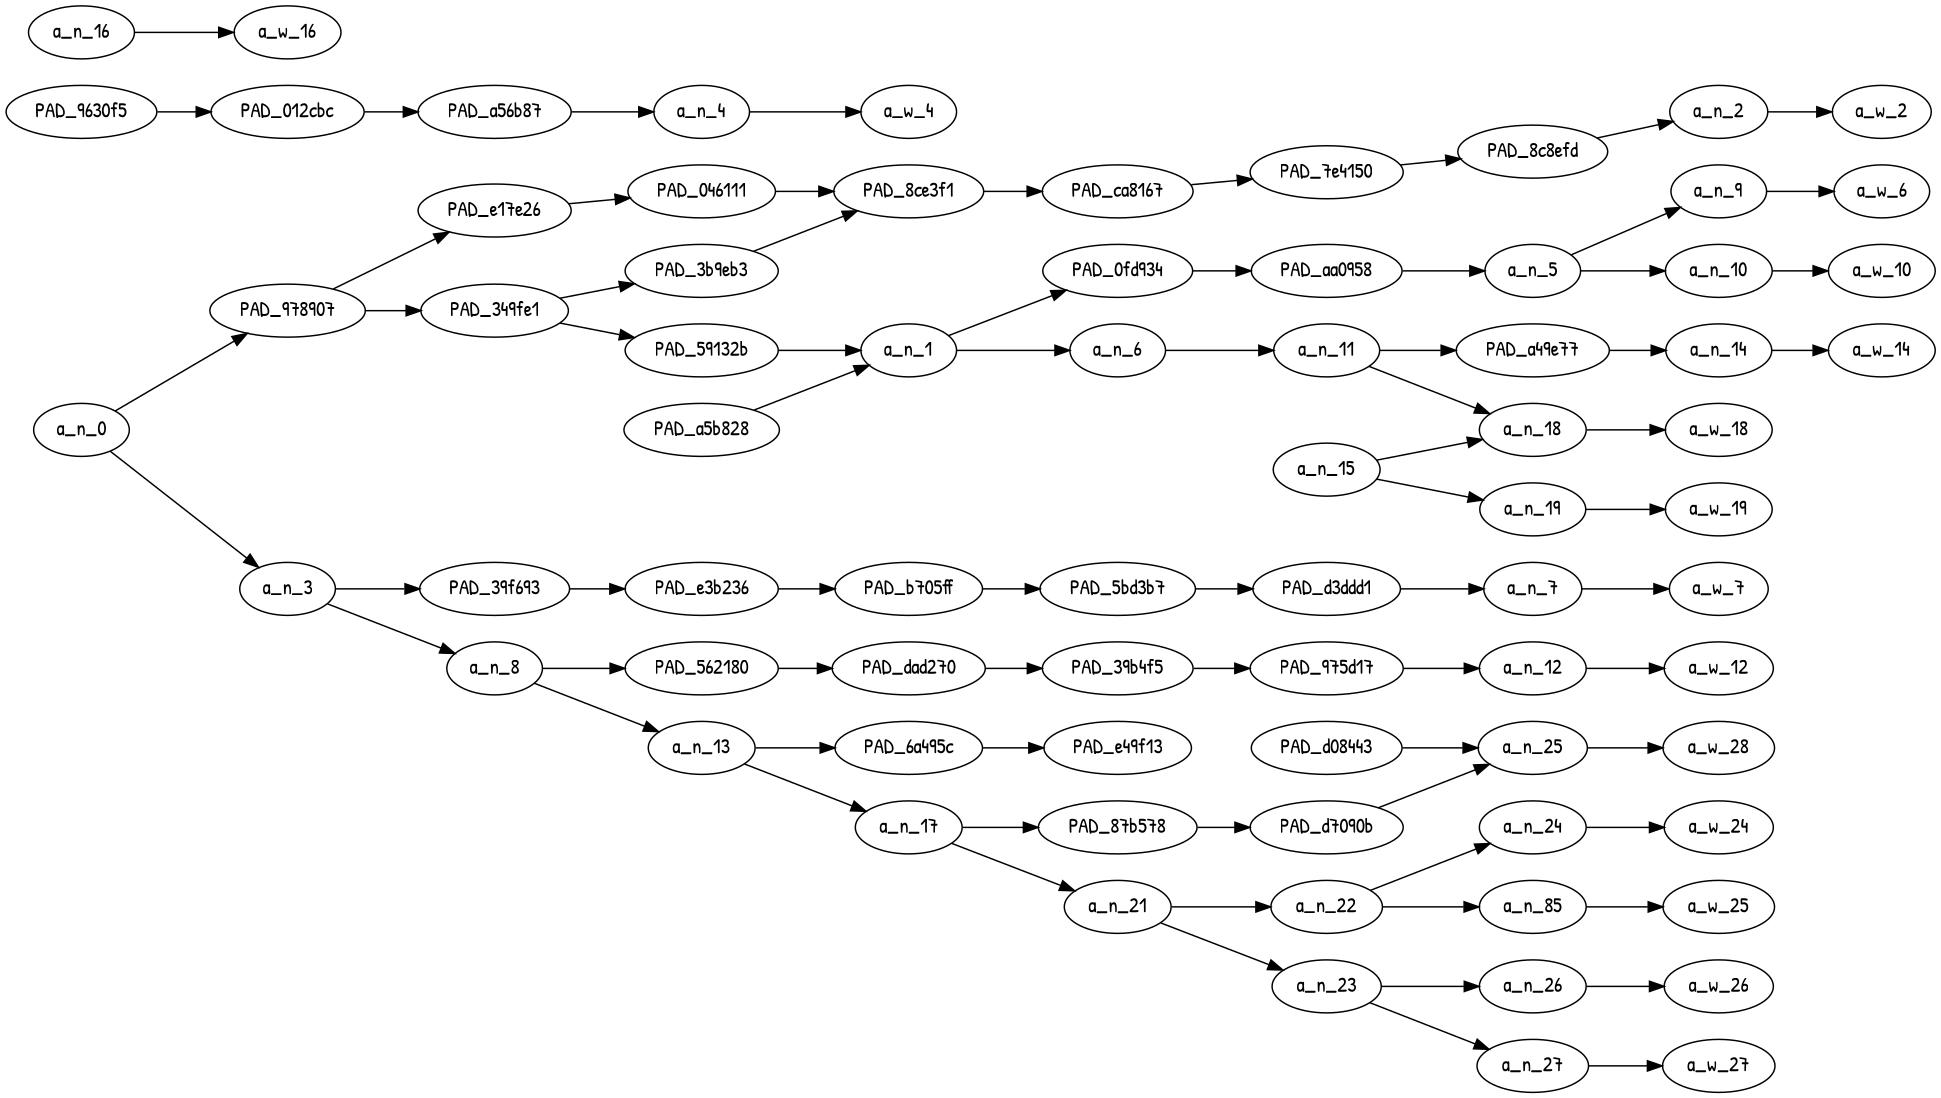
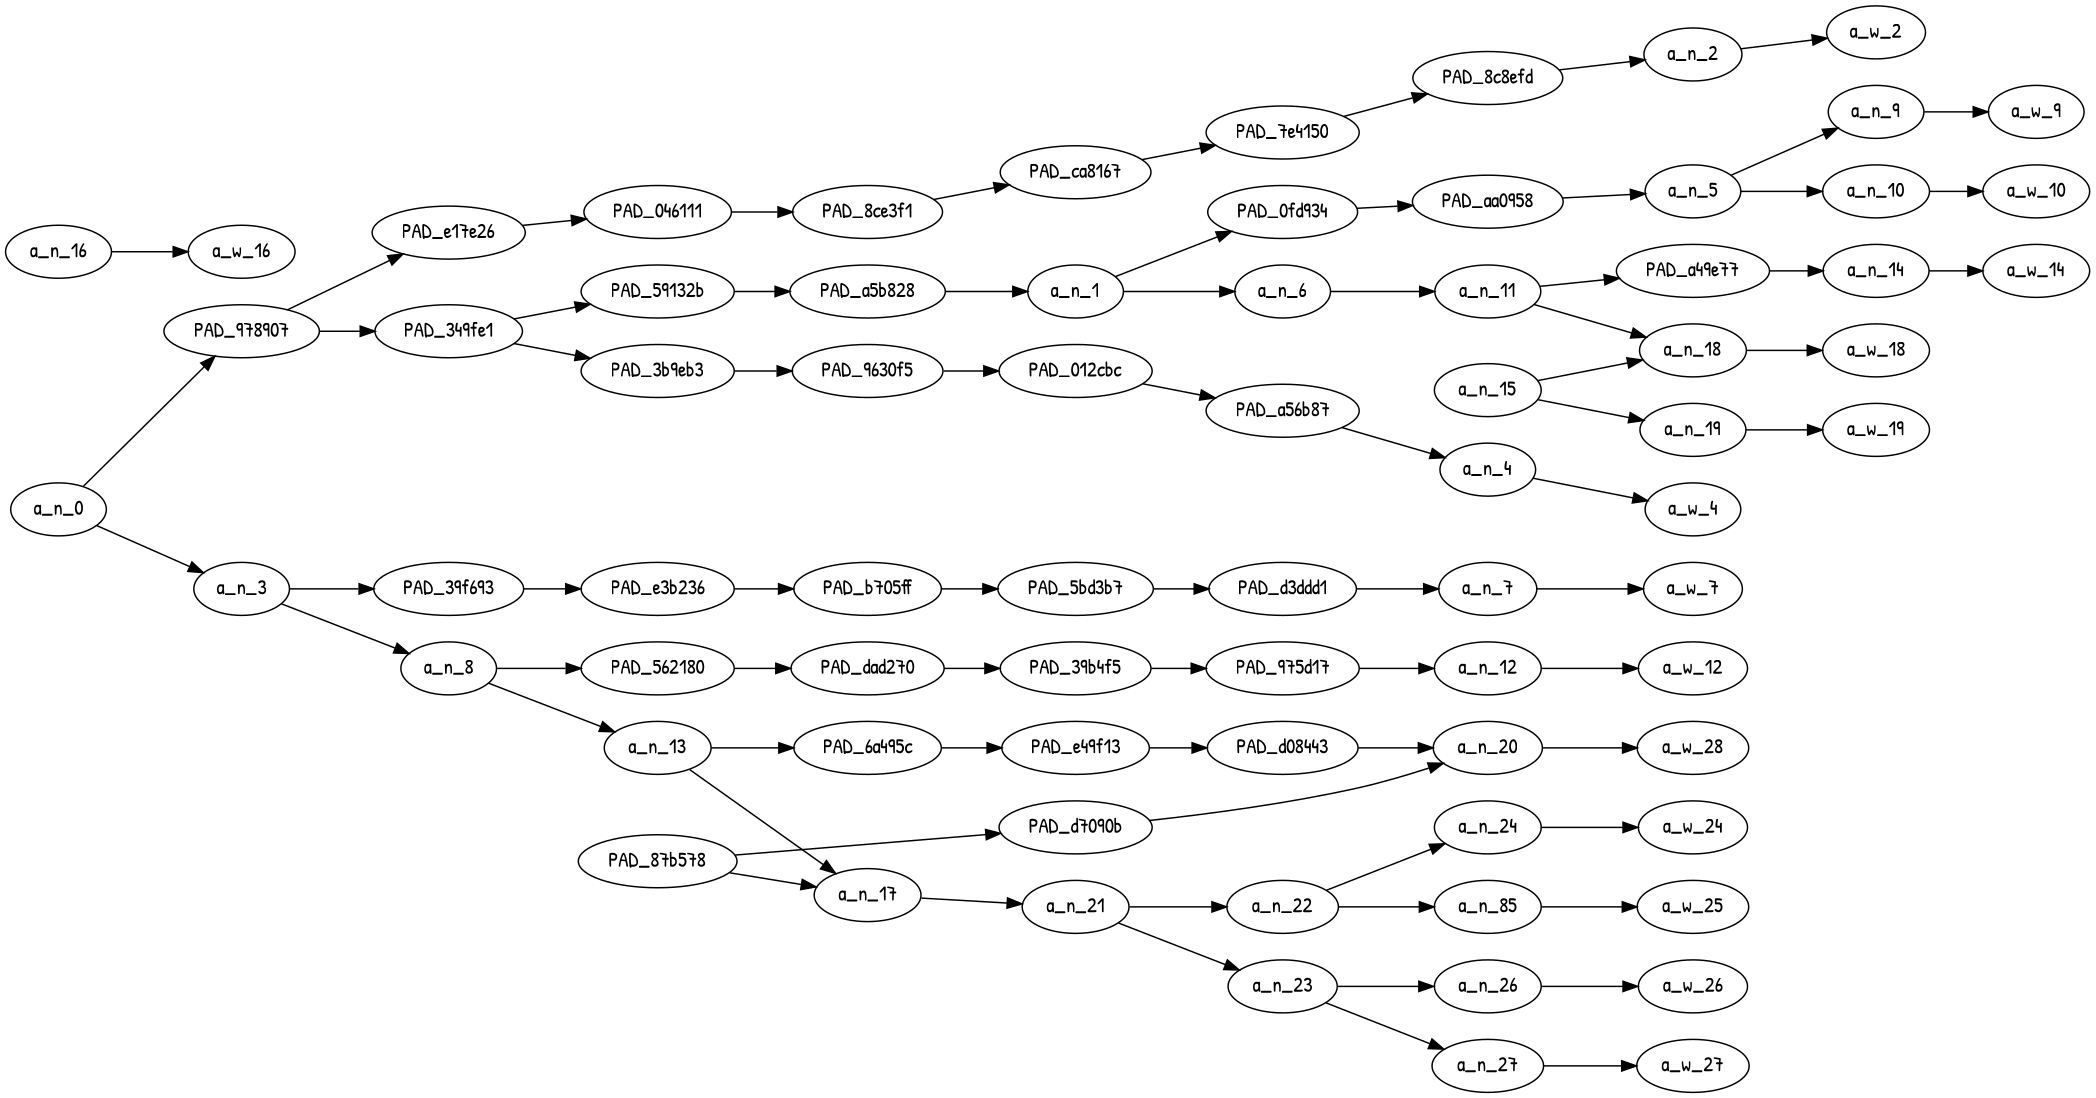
(1882, 191) -> (2036, 112)
(799, 234) -> (756, 371)
(812, 350) -> (755, 292)
none -> (1171, 748)
(1533, 748) -> (1488, 748)
(993, 827) -> (765, 879)
